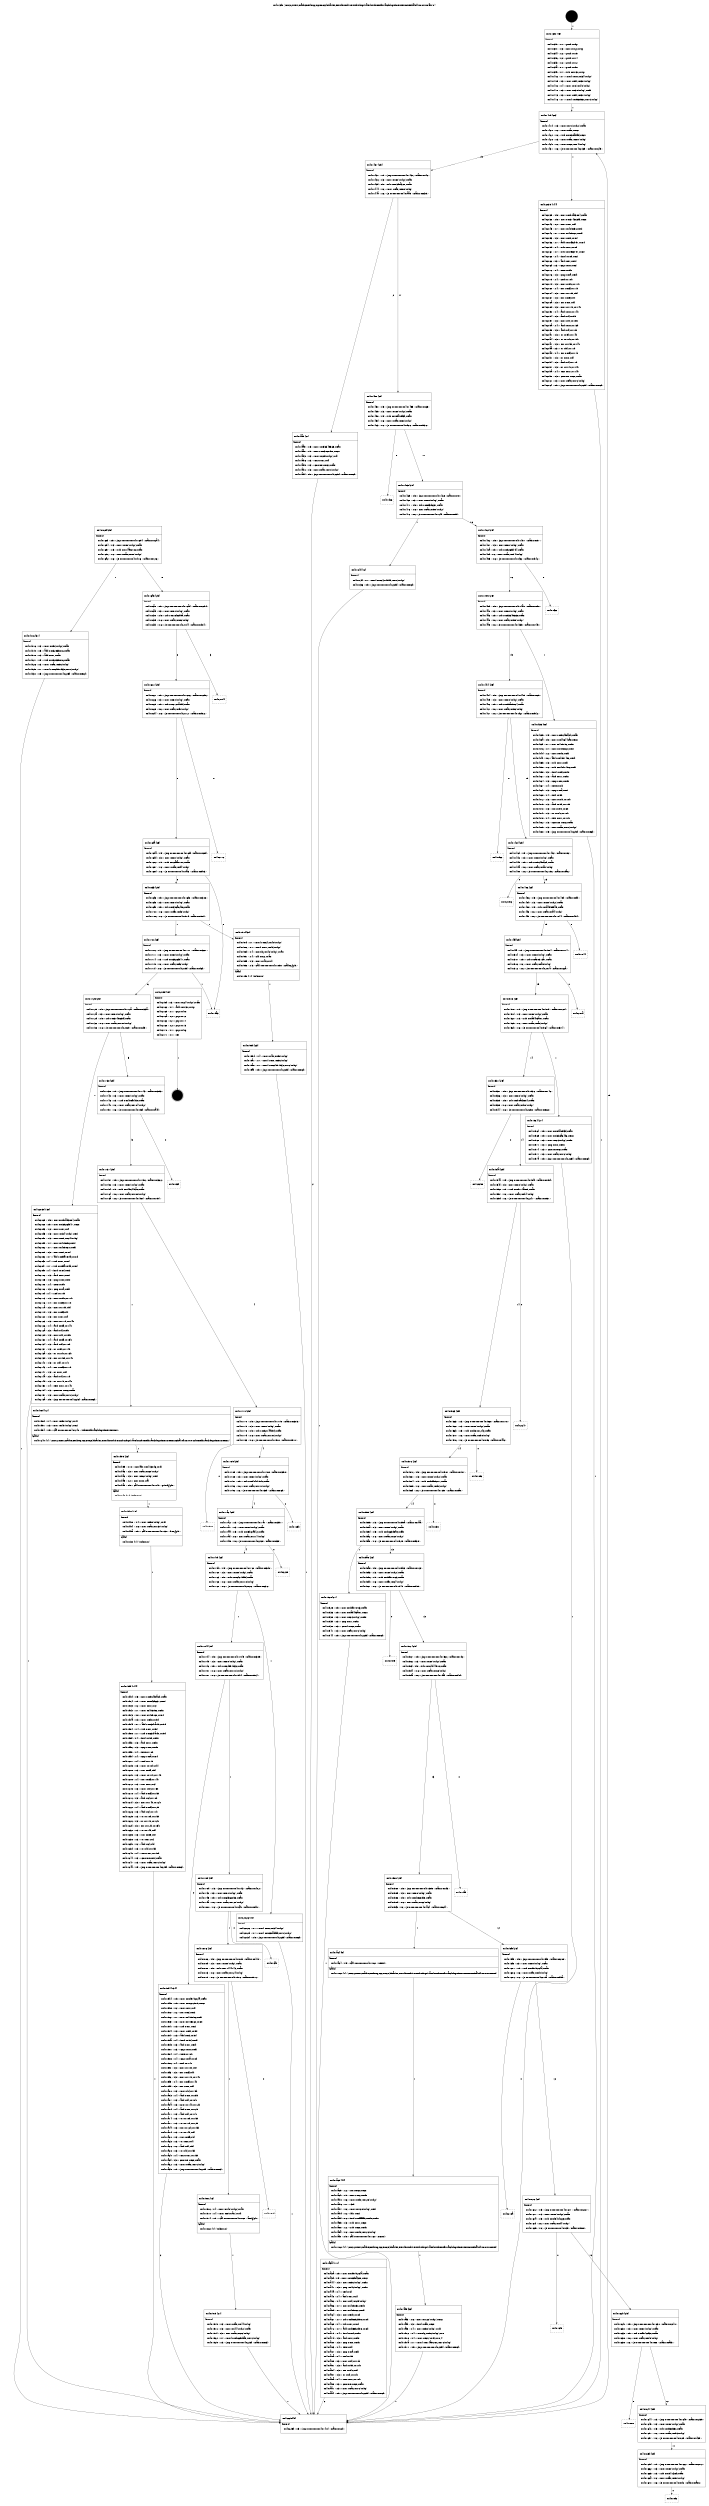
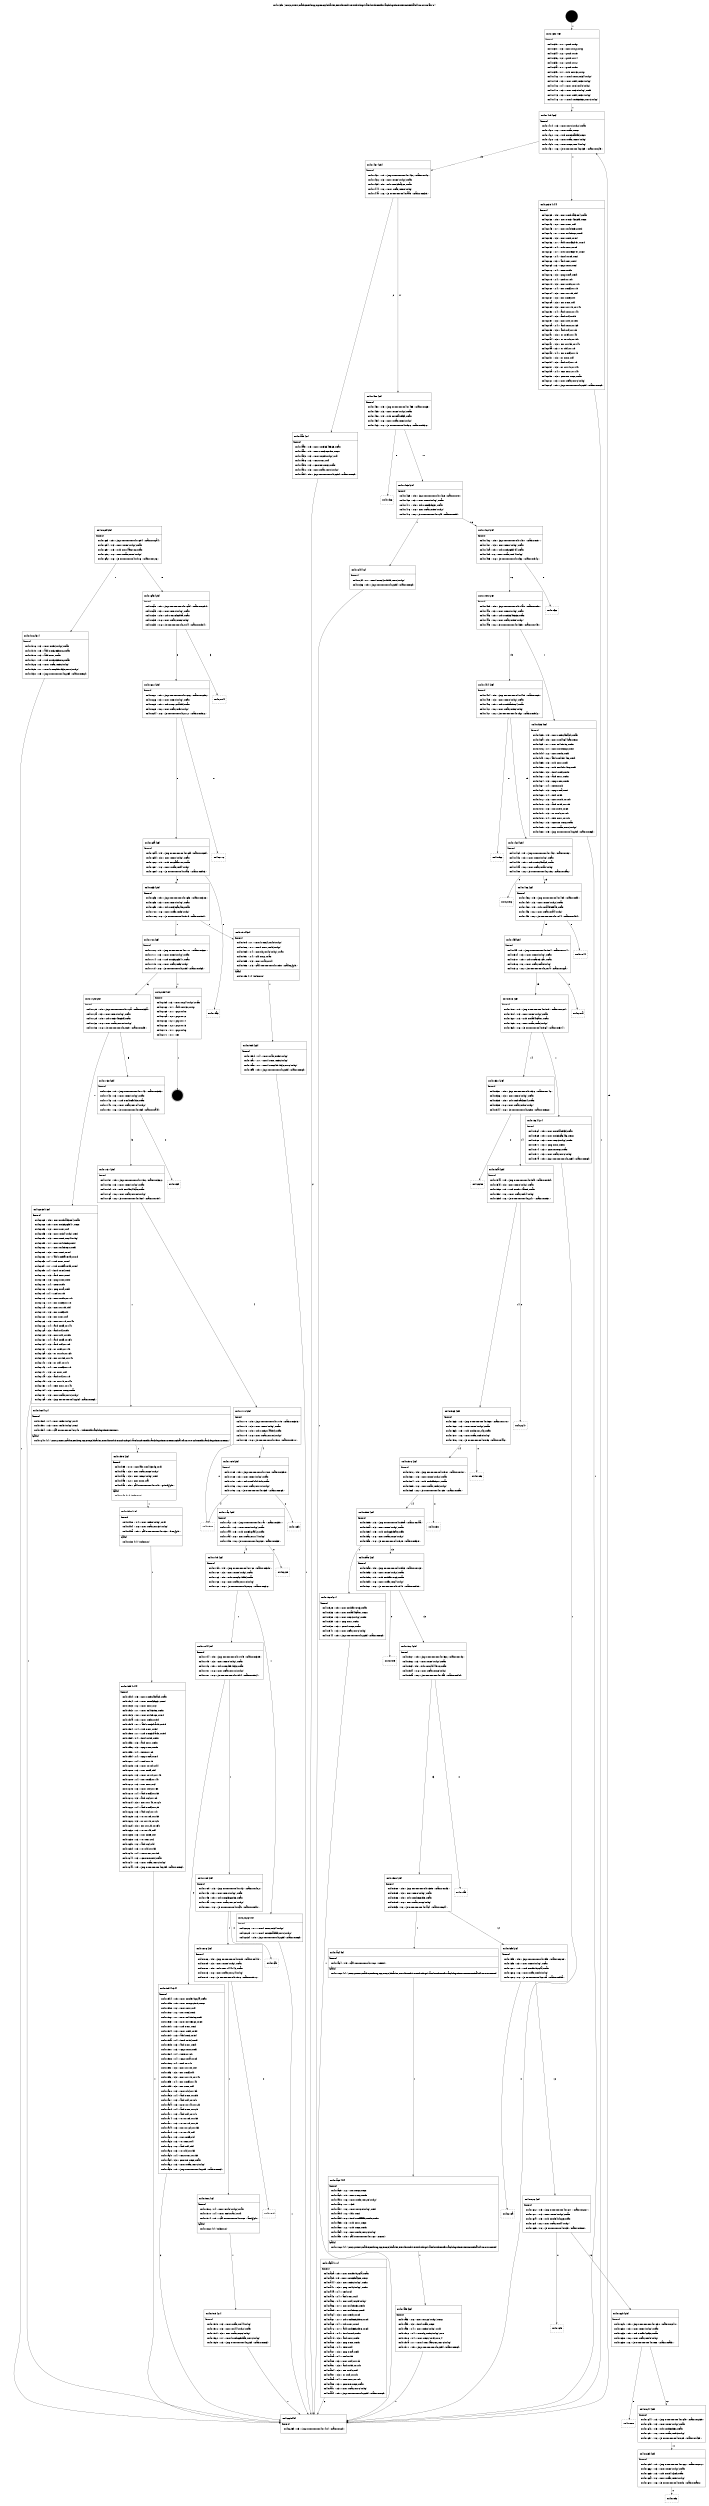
(203, 990) -> (177, 980)
(253, 1501) -> (217, 1507)
